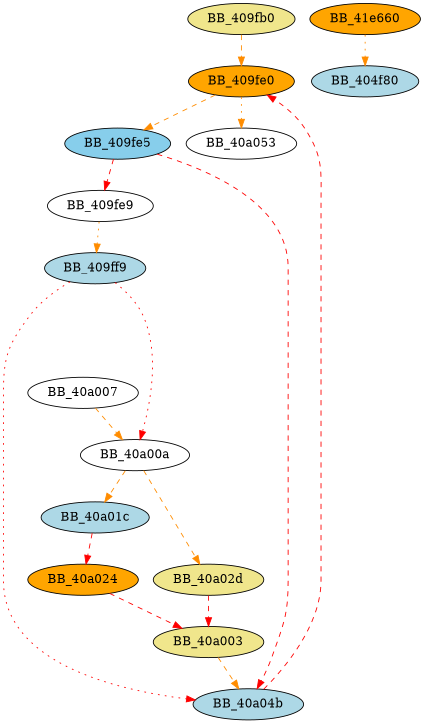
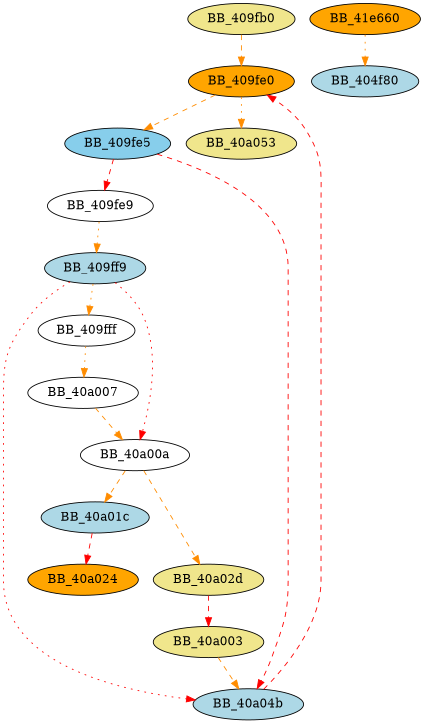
(241, 144) -> (241, 144)
none -> (87, 331)
(142, 609) -> none
